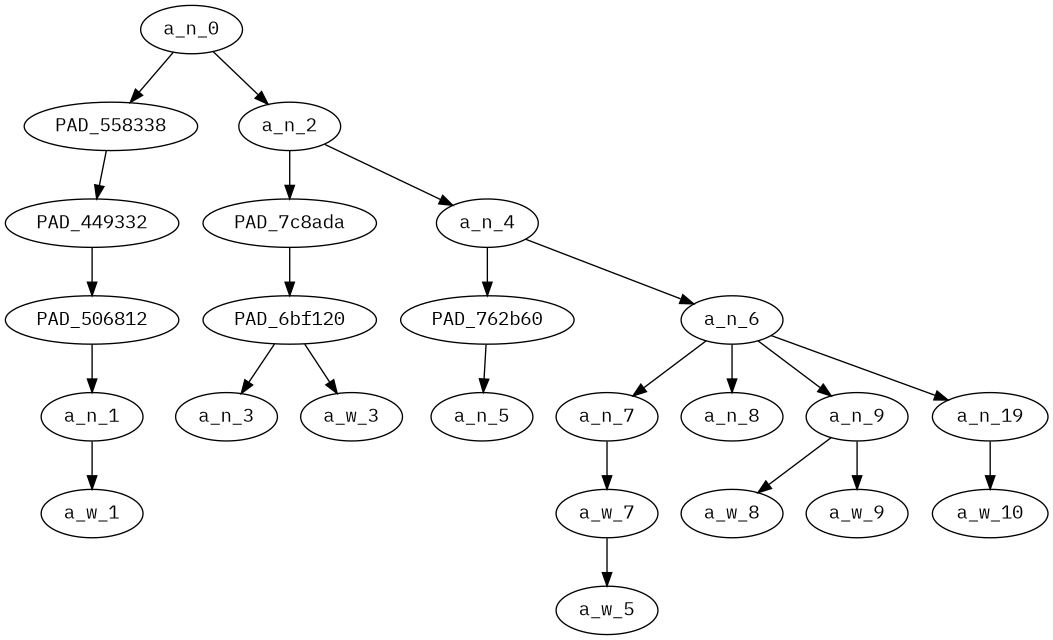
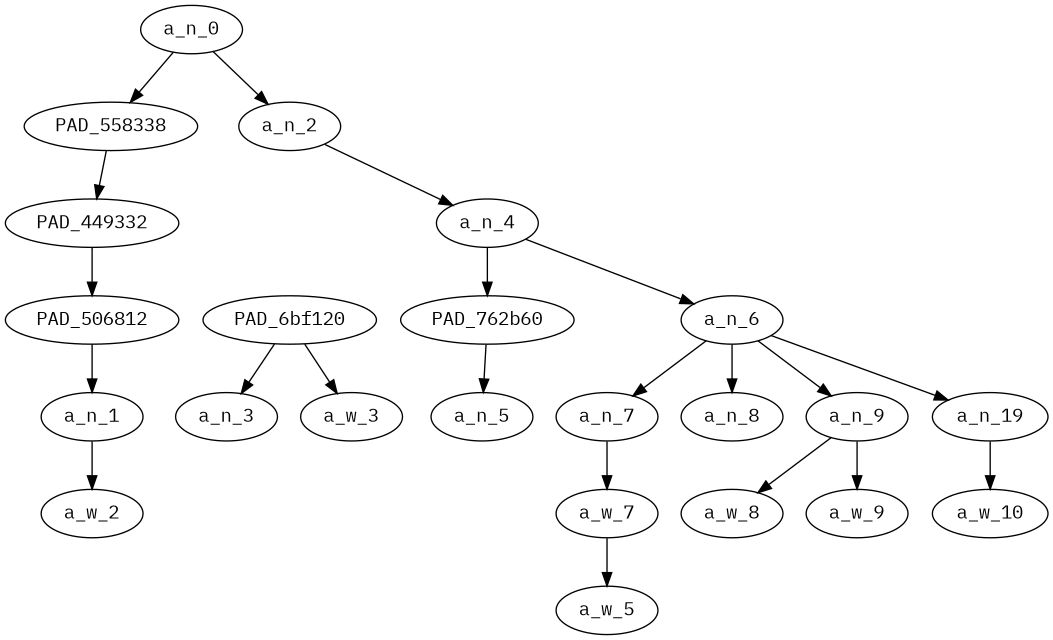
(290, 223) -> none
(92, 514) -> (92, 514)
